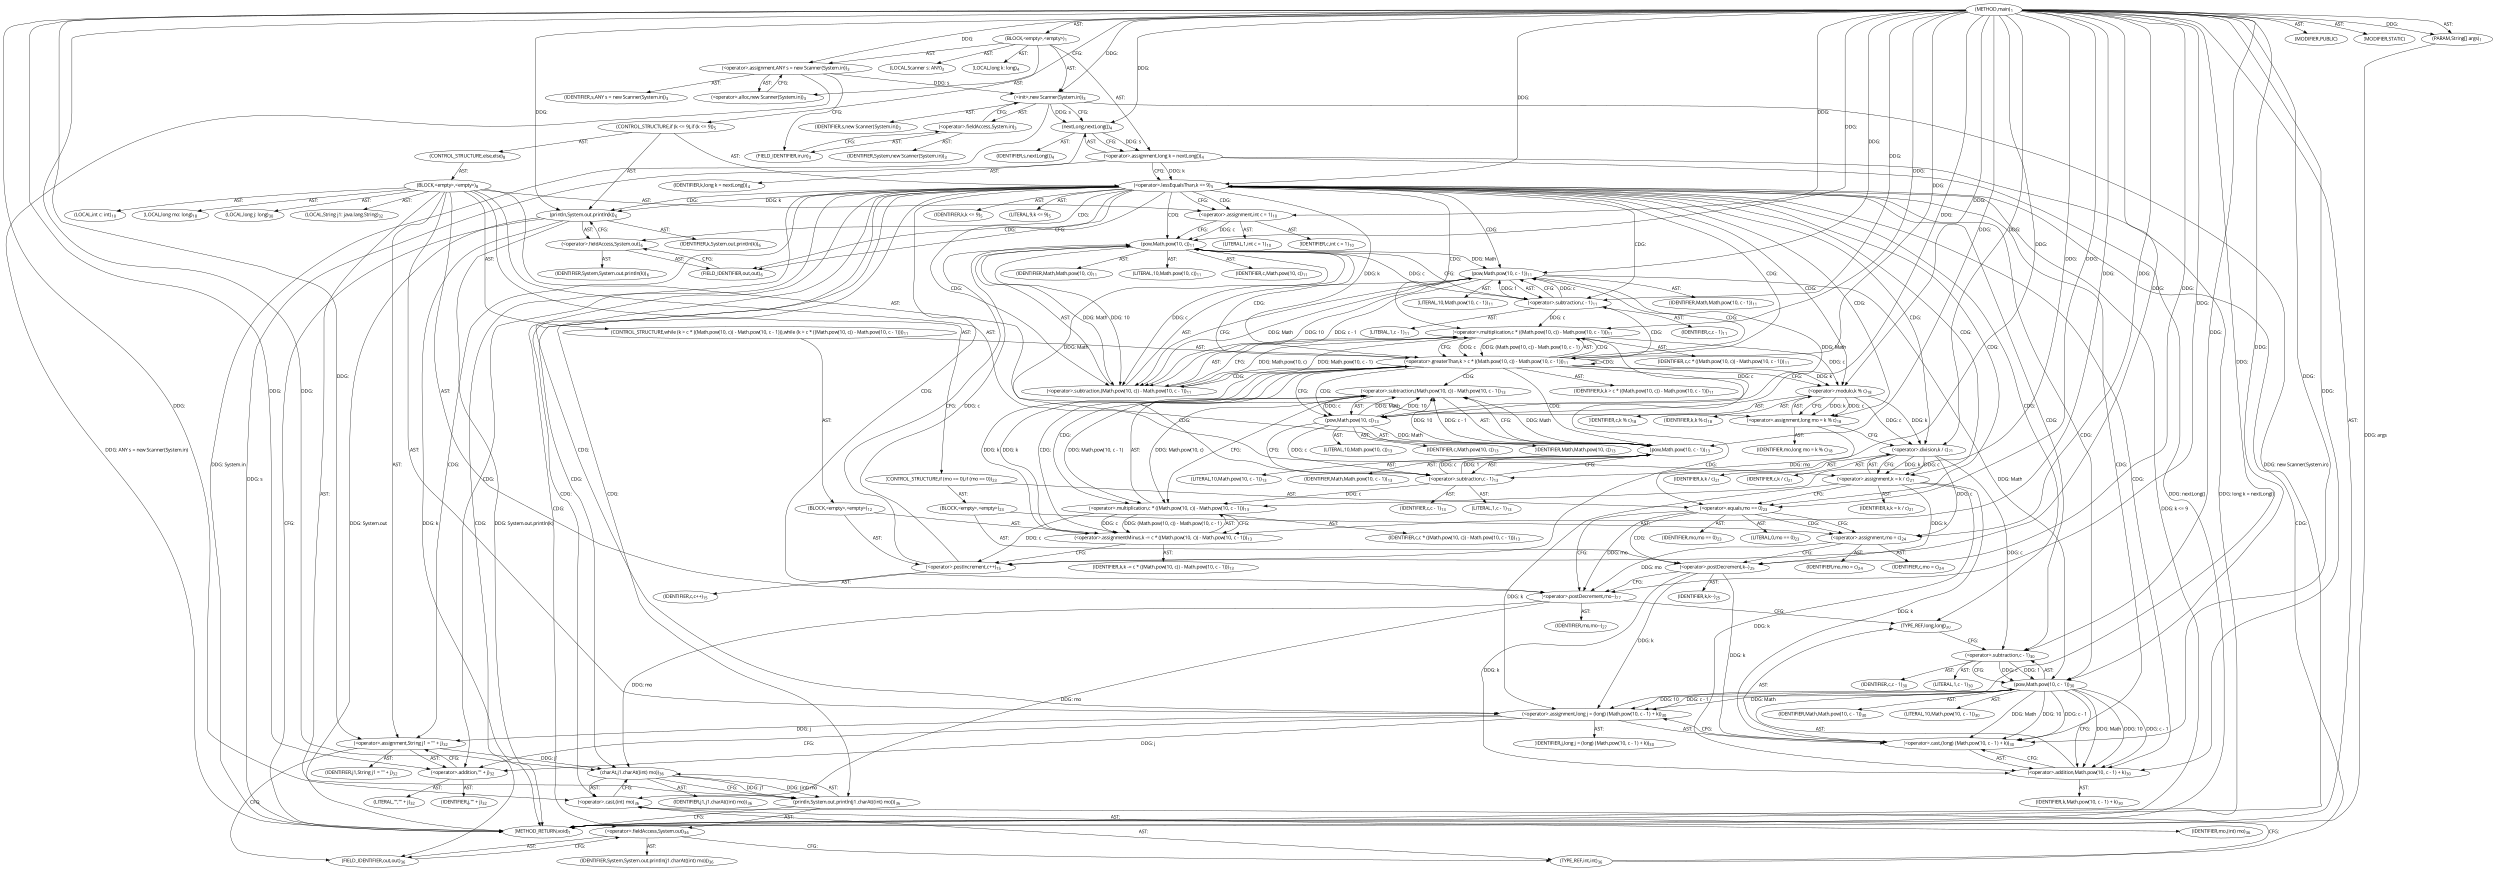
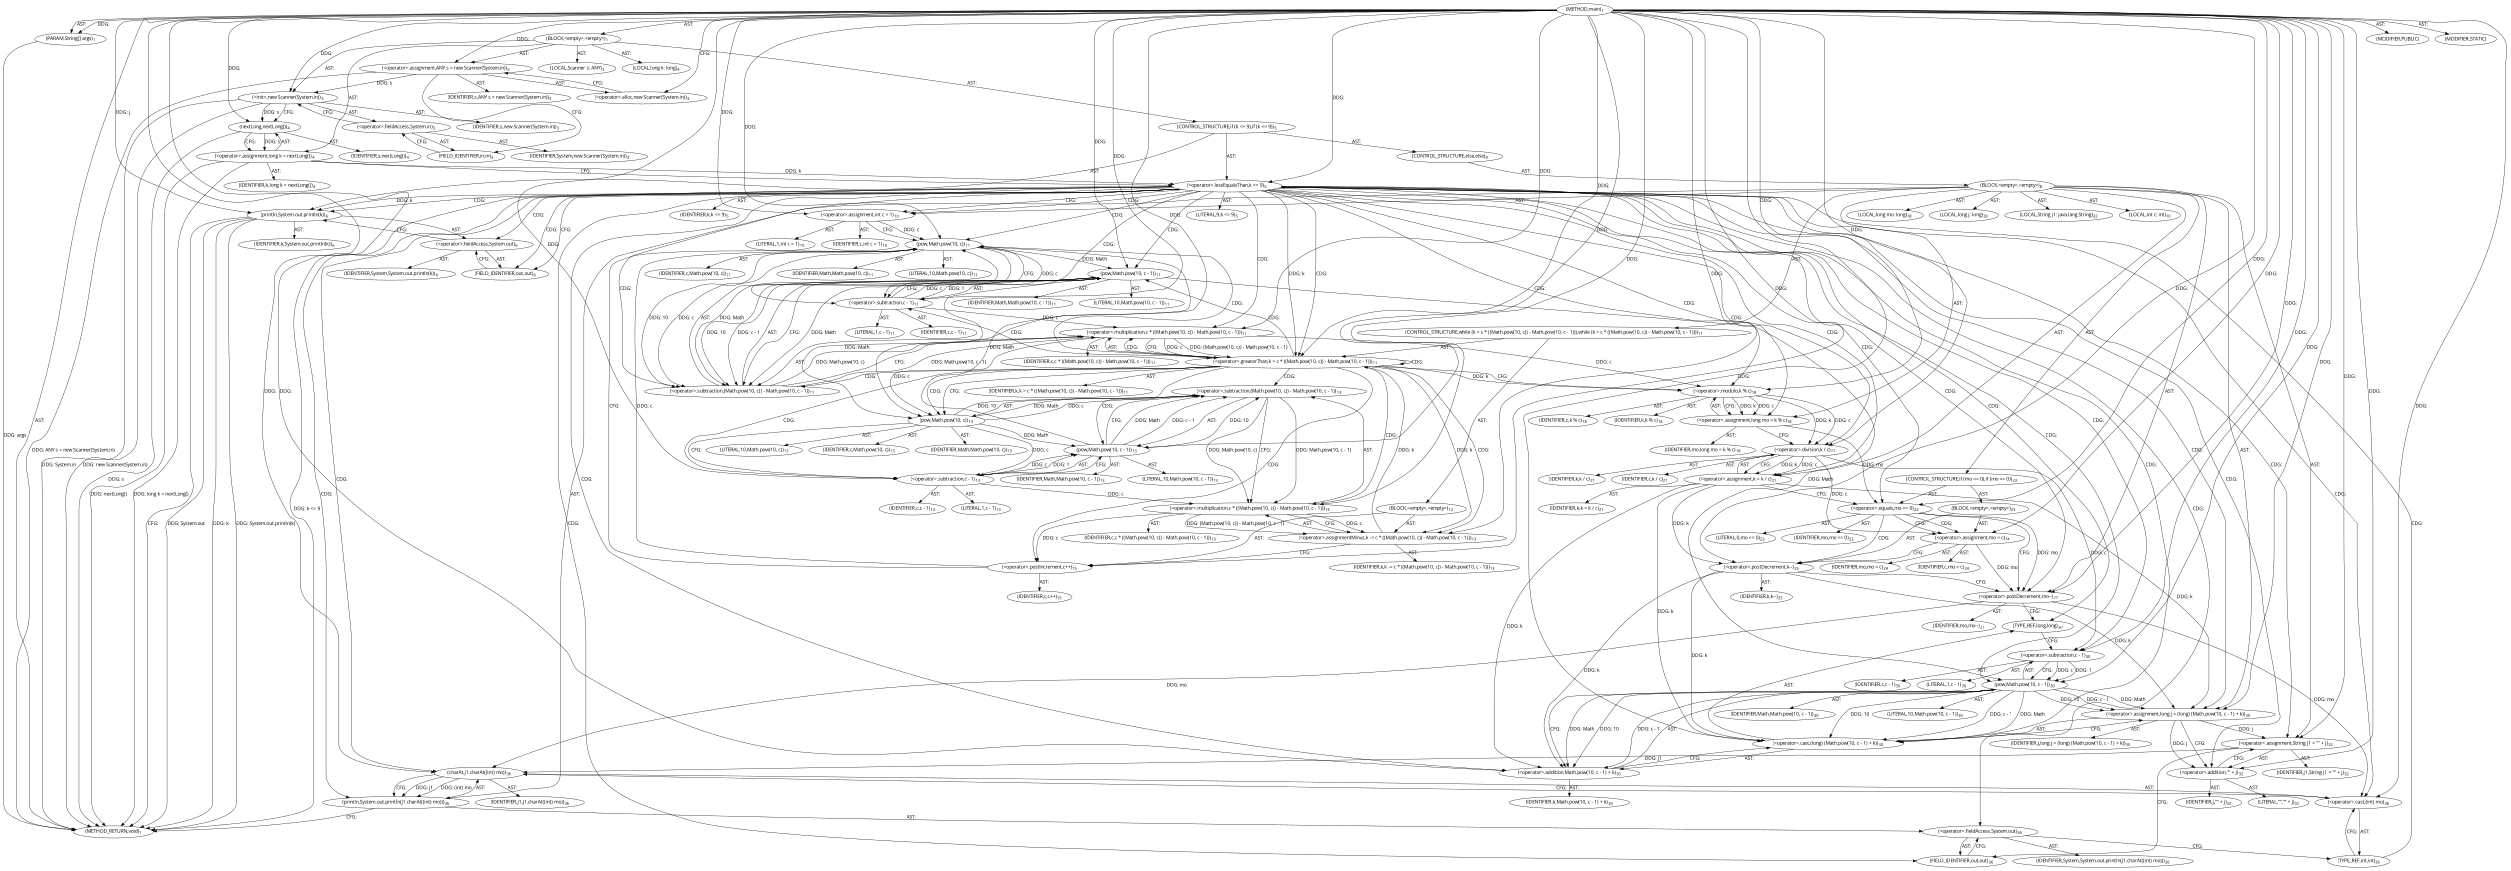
(542, 113) -> (123, 113)
(2221, 832) -> none
